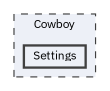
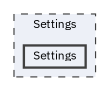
(55, 25) -> (55, 25)
